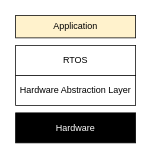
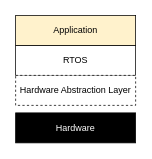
(75, 27) -> (75, 30)
(75, 90) -> (75, 90)
